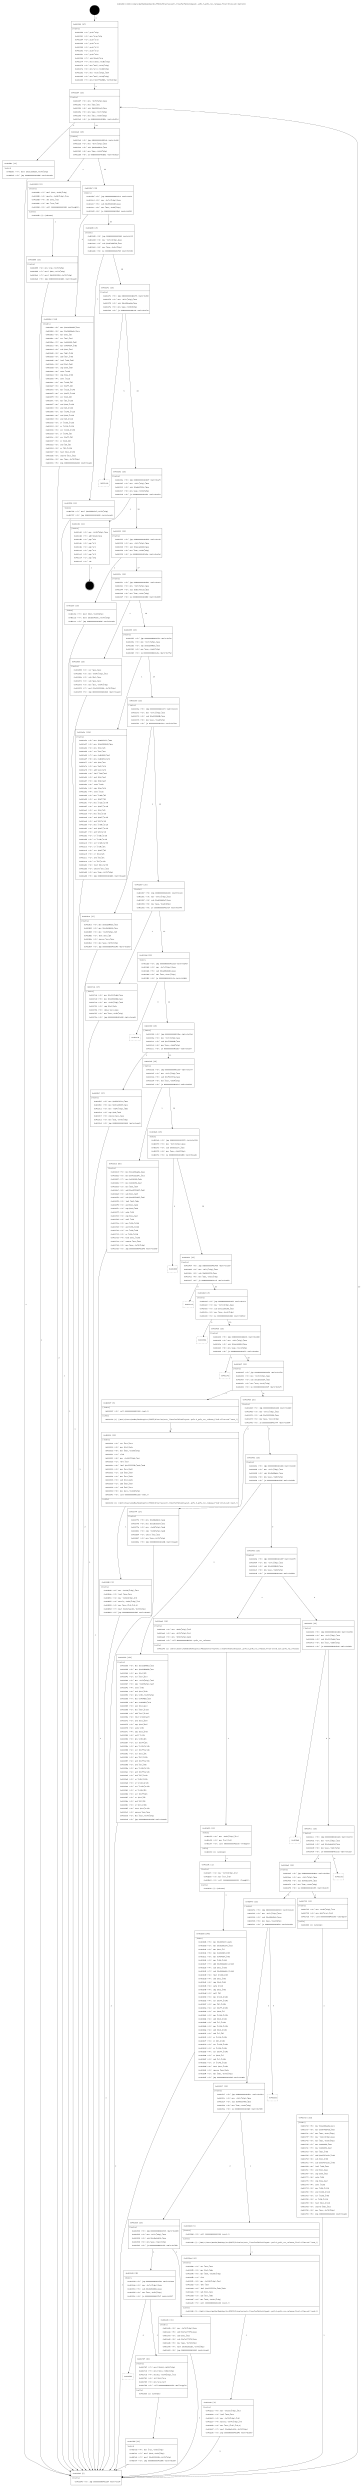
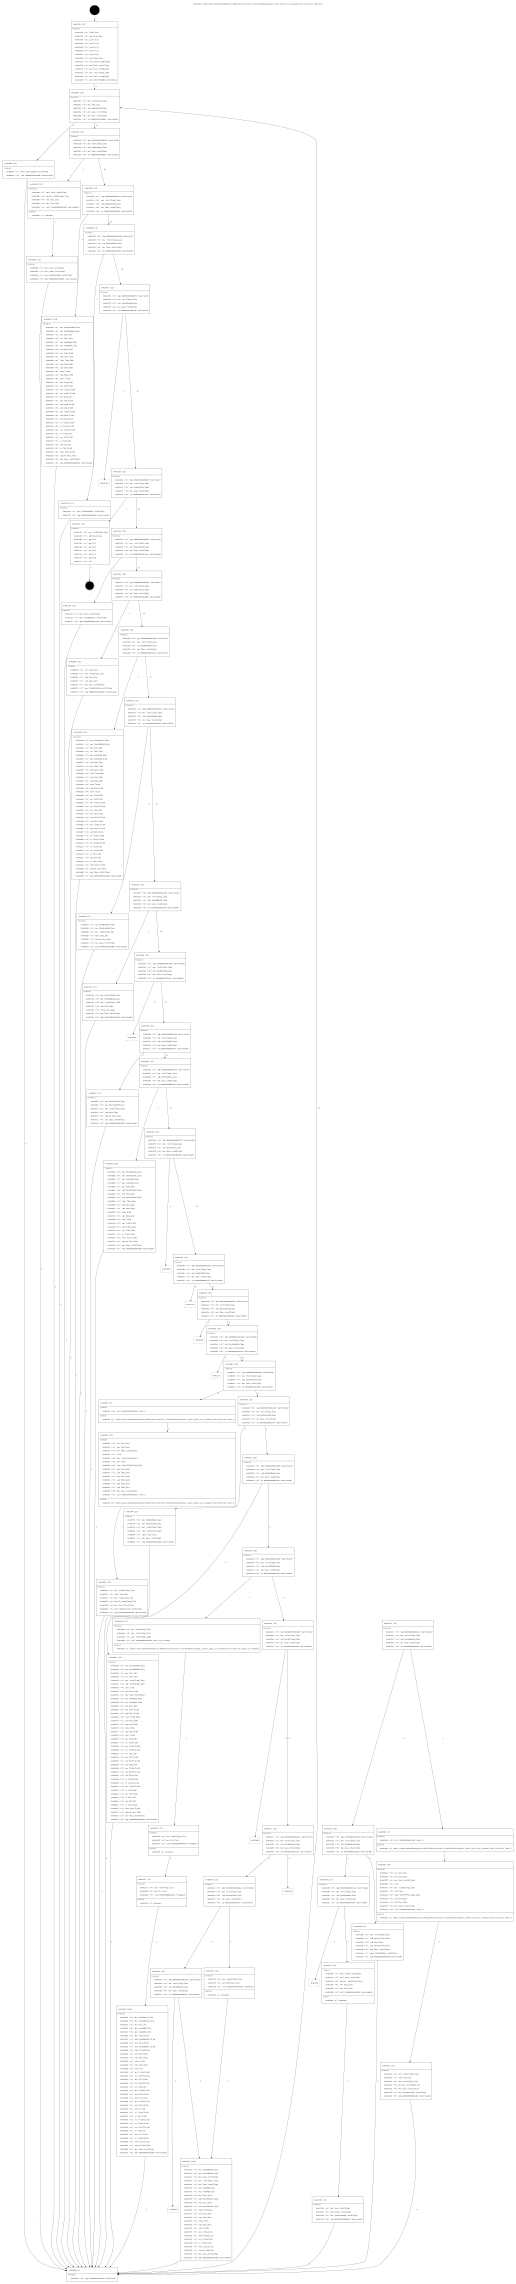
(257, 2005) -> (189, 2077)
